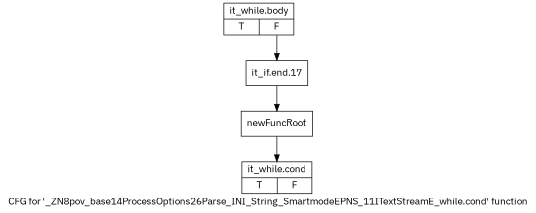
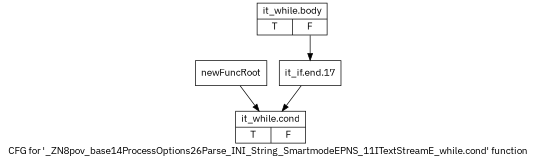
(277, 95) -> (294, 96)
